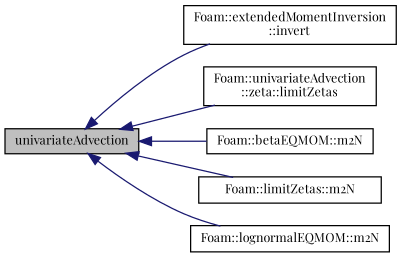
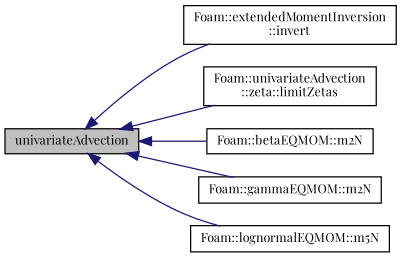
(290, 190) -> (290, 190)
(290, 239) -> (290, 239)
